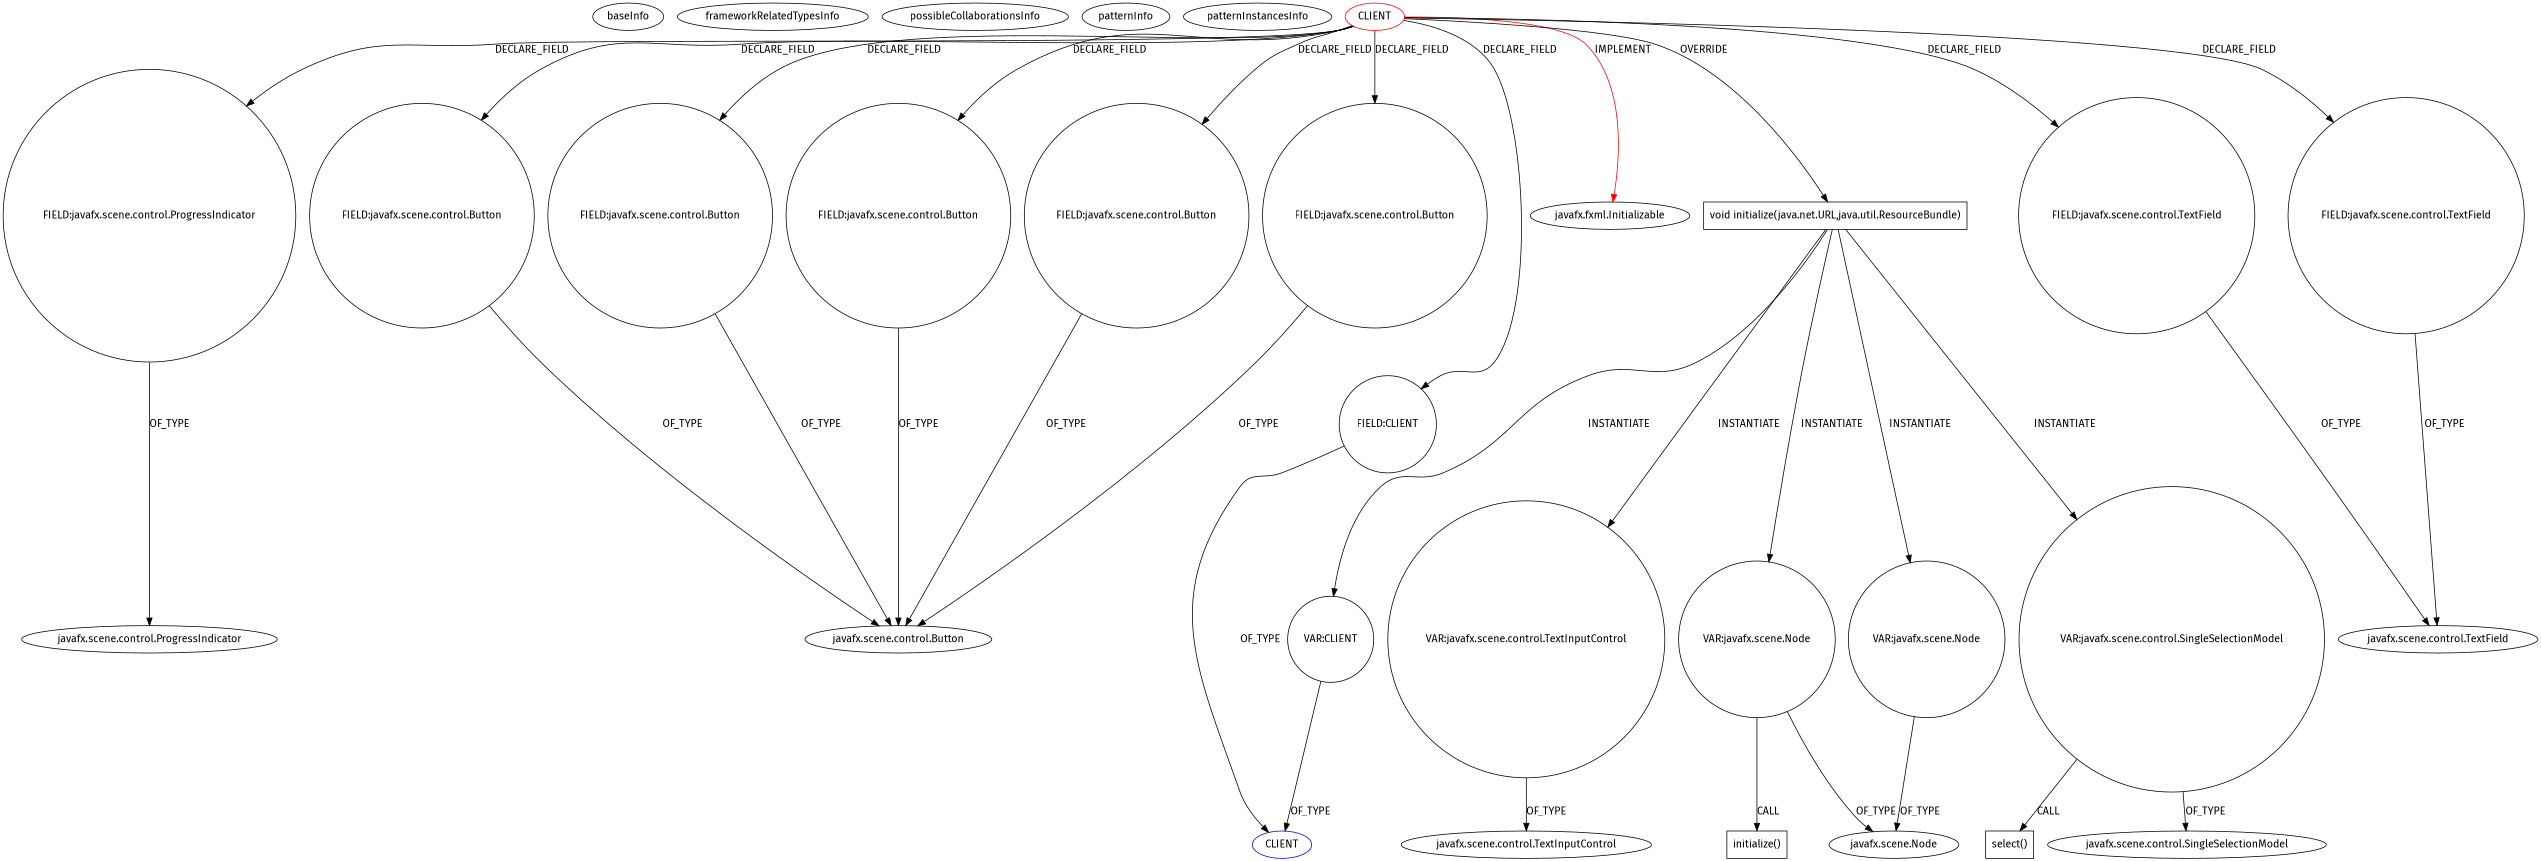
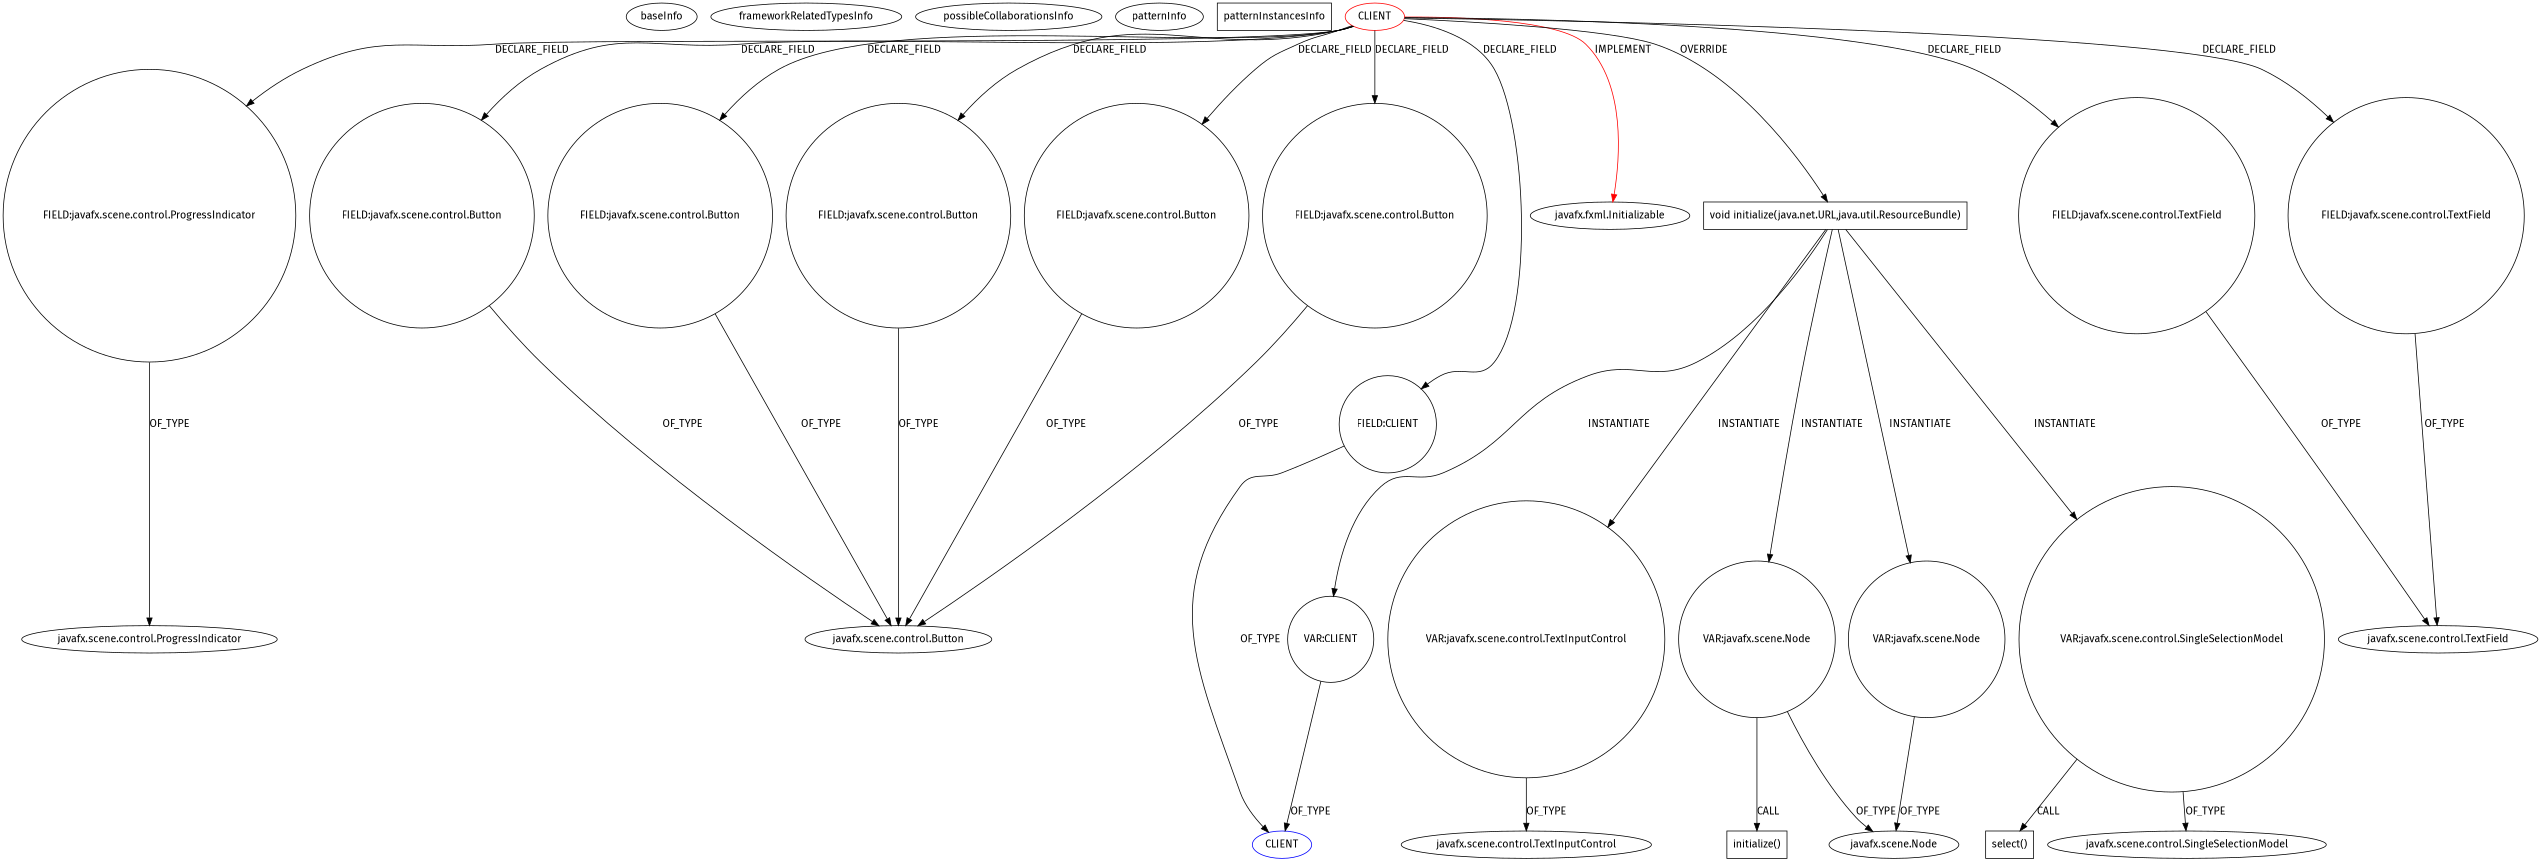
(1258, 17) -> (1274, 17)
